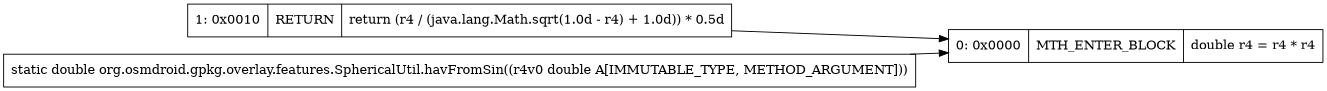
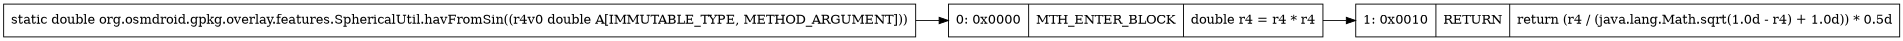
(835, 35) -> (1335, 20)
